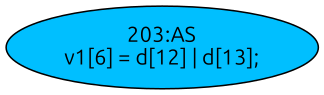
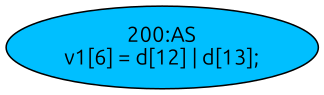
(162, 47) -> (162, 47)
